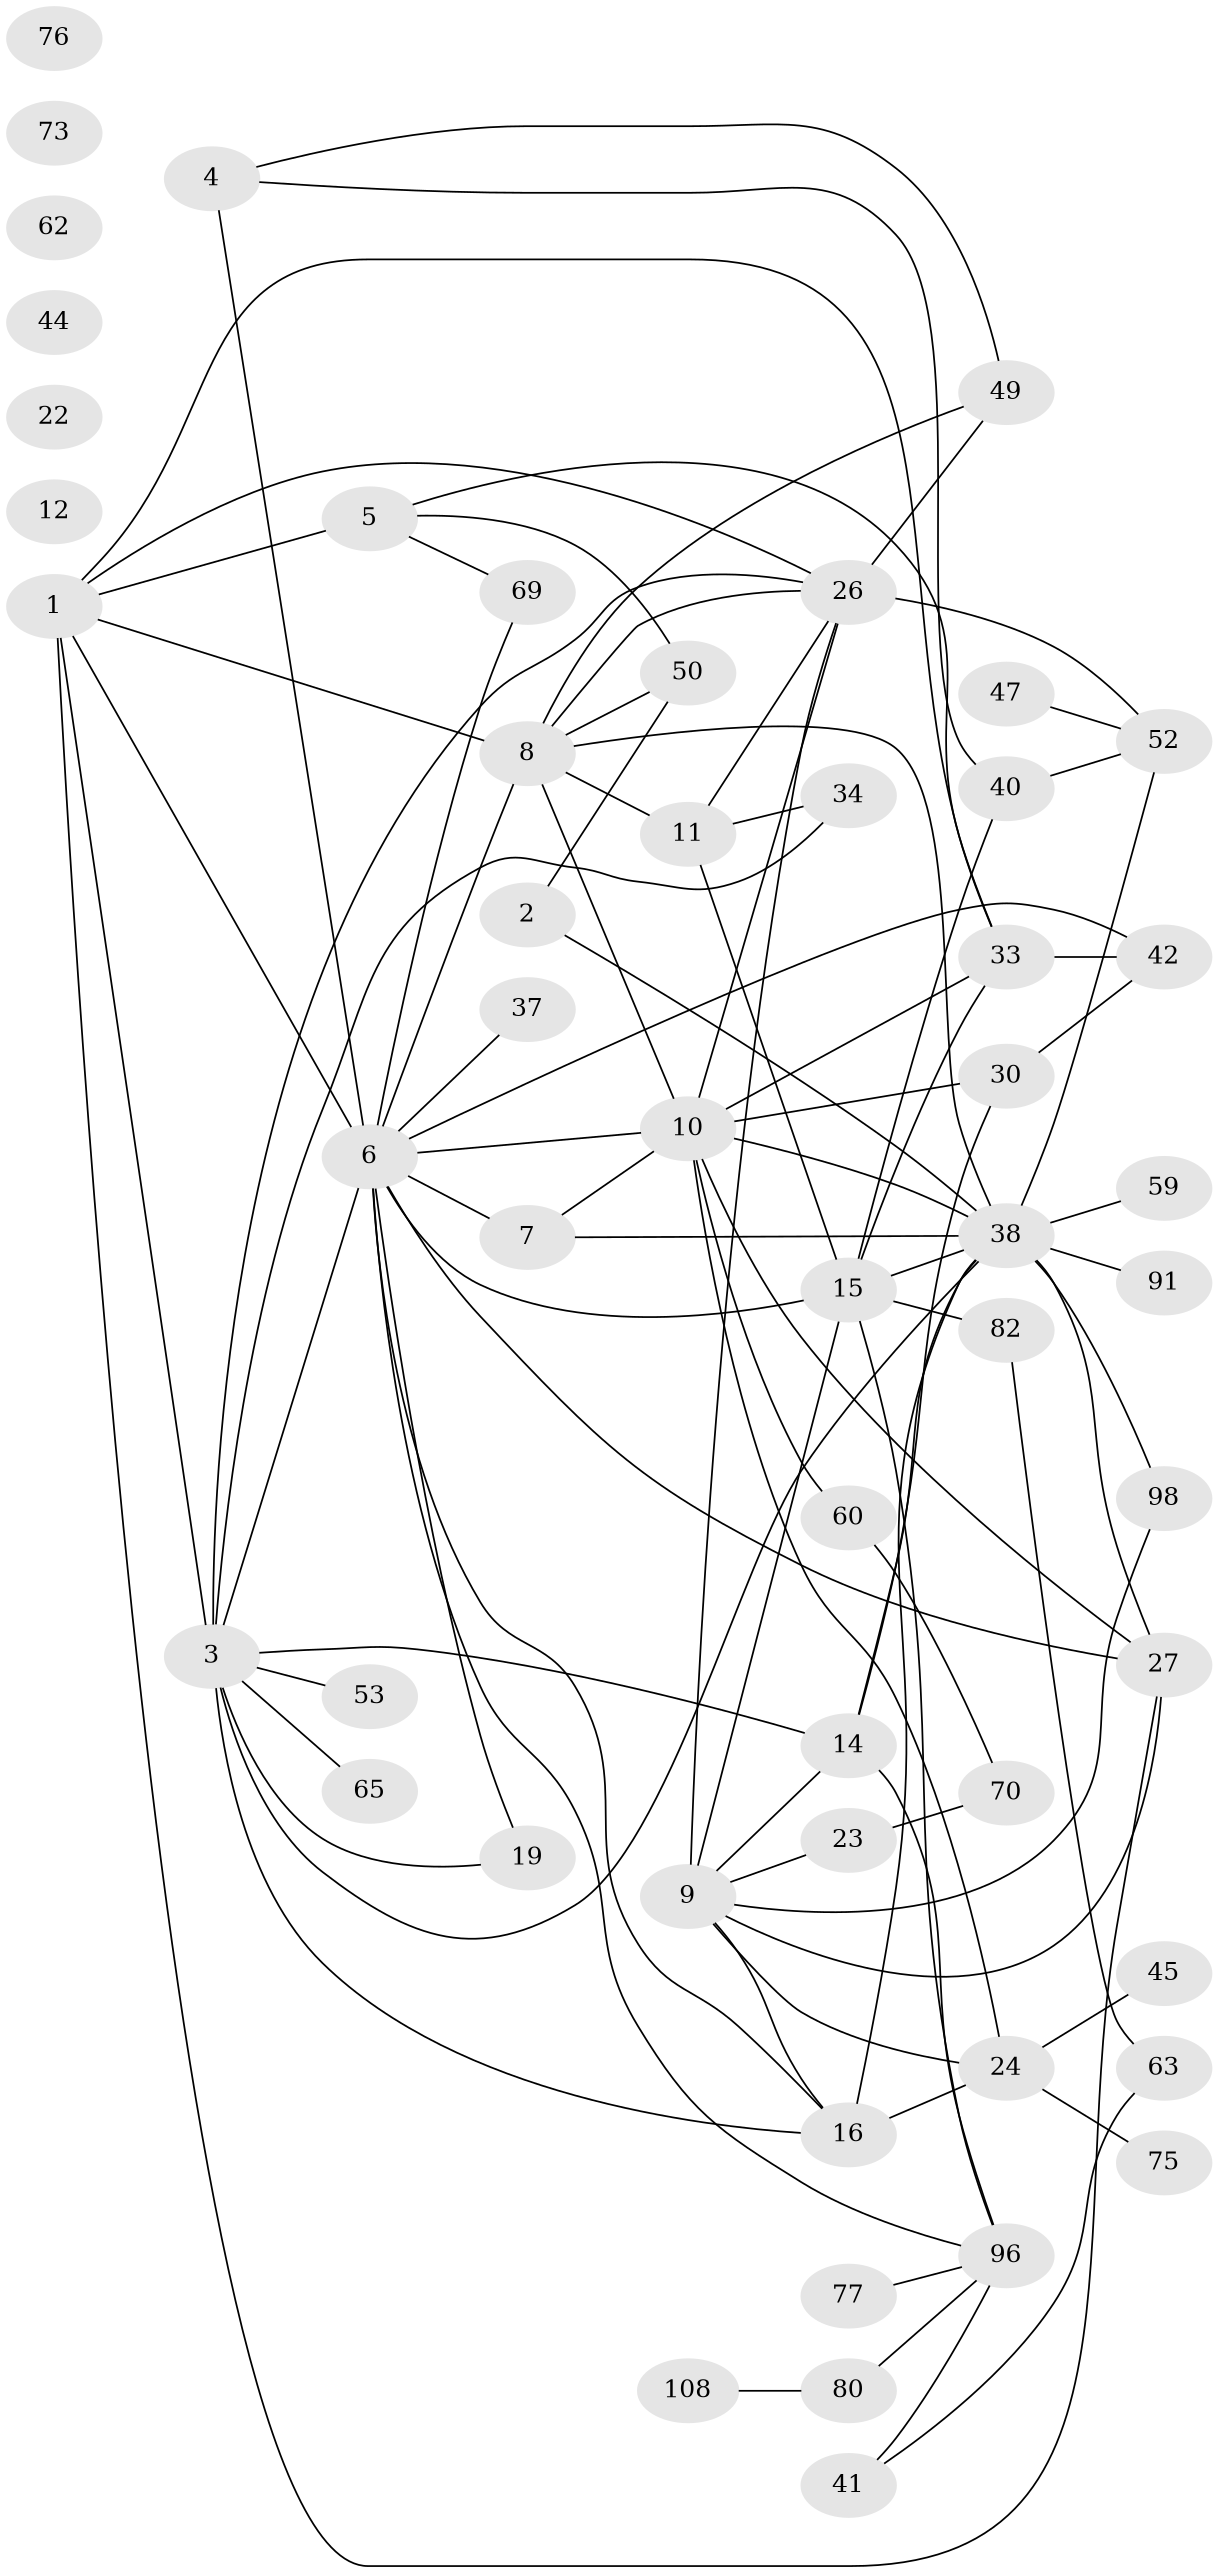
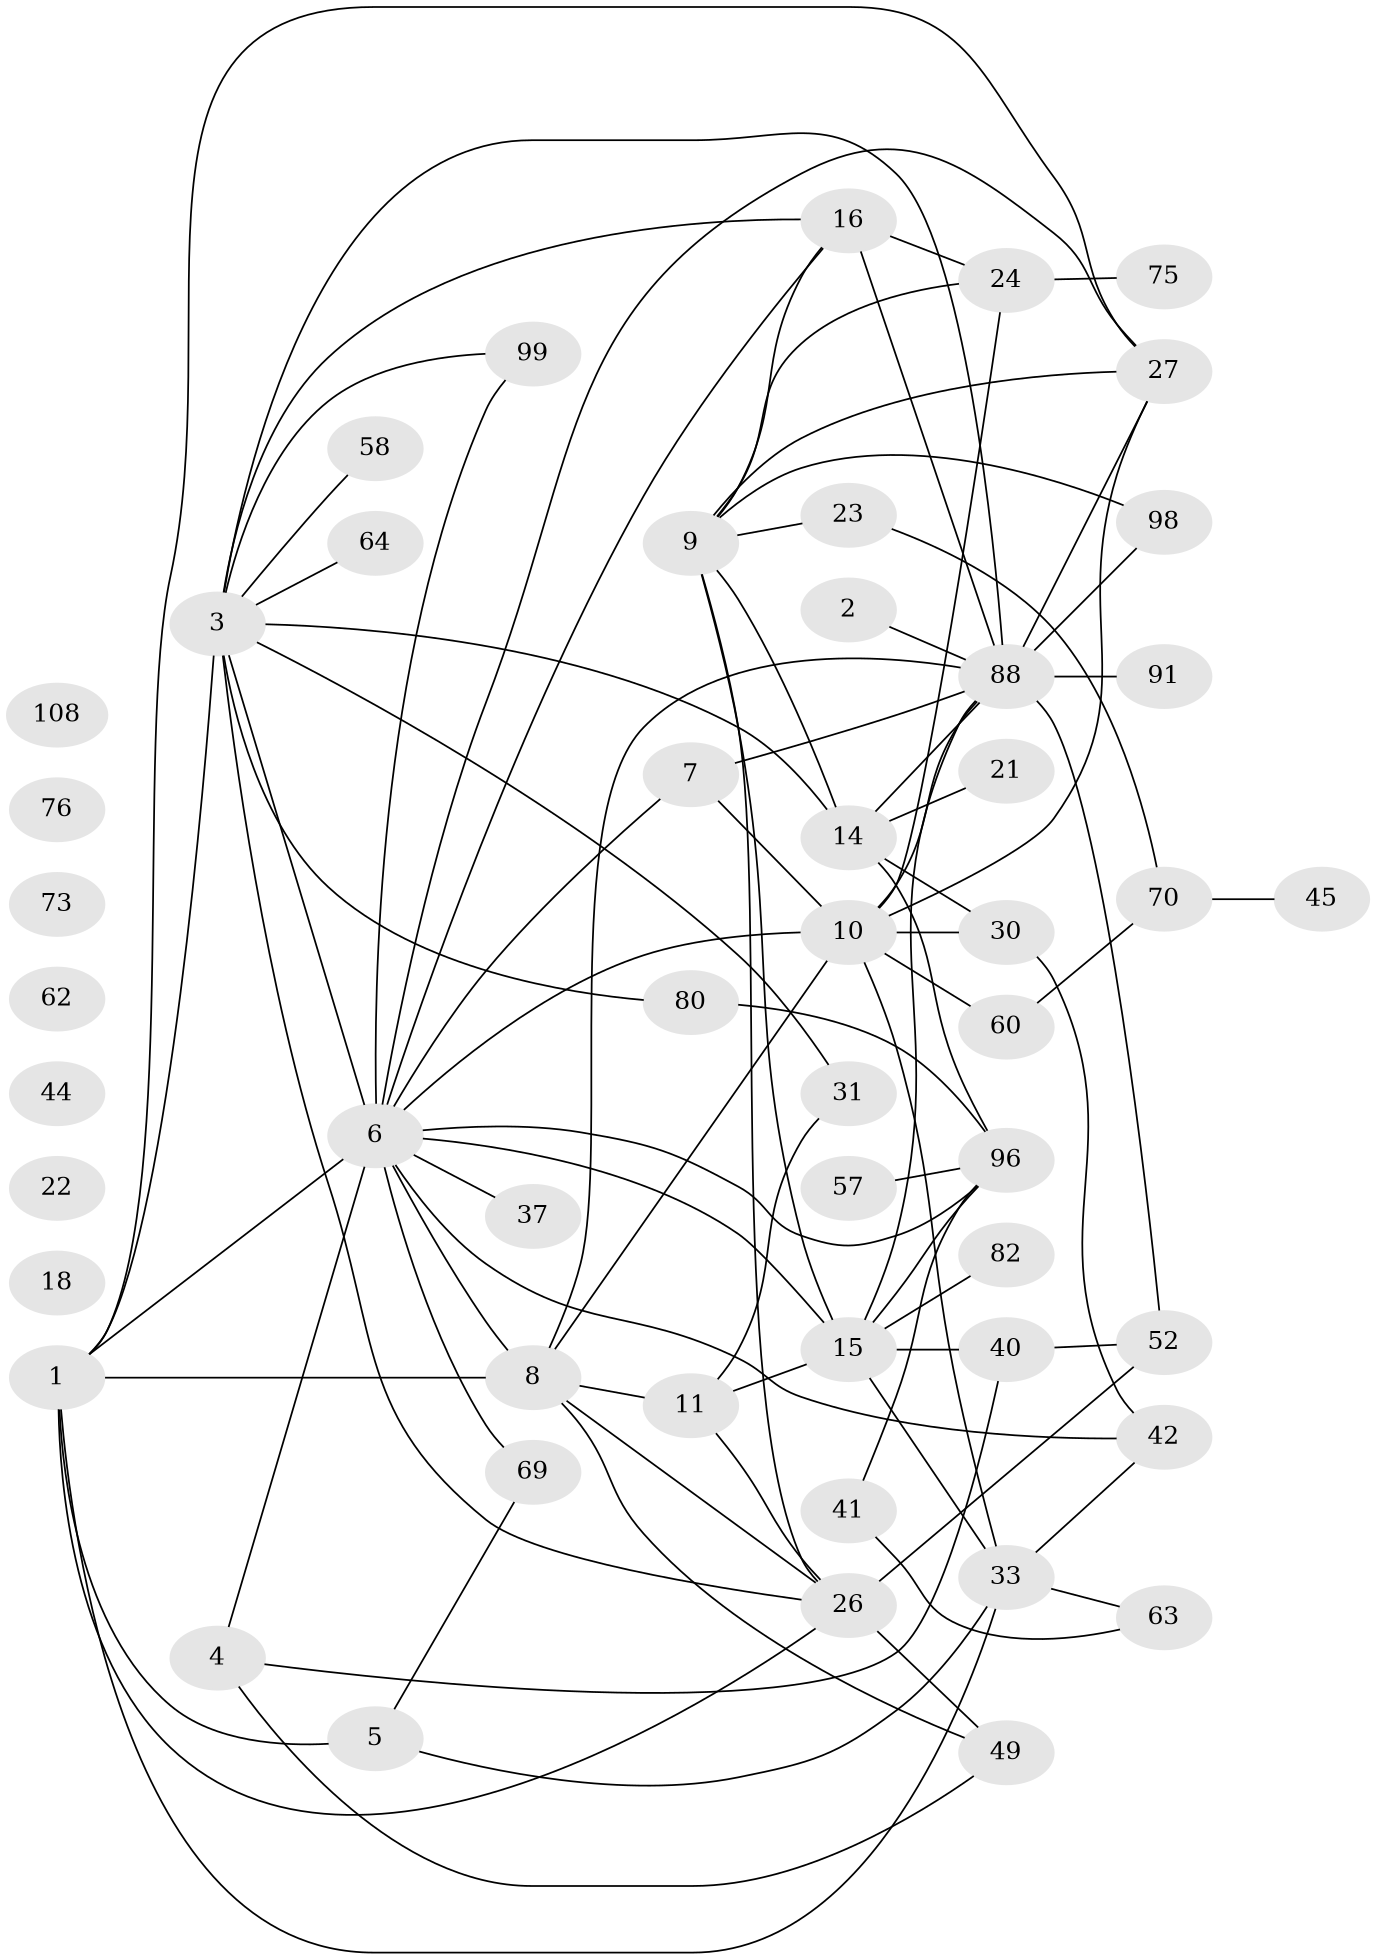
(54, 512) -> (57, 1283)
(688, 673) -> none
(1006, 694) -> none
none -> (1006, 771)
(849, 796) -> (849, 1094)
(772, 849) -> none
(1164, 1188) -> none
(1006, 1236) -> (1006, 677)
(370, 1697) -> (375, 449)
(1058, 1707) -> (1085, 1598)
(370, 1791) -> (375, 543)
(528, 1858) -> (533, 354)
(1085, 2021) -> (1243, 899)
(849, 2296) -> (849, 1188)
(770, 2391) -> (361, 912)
